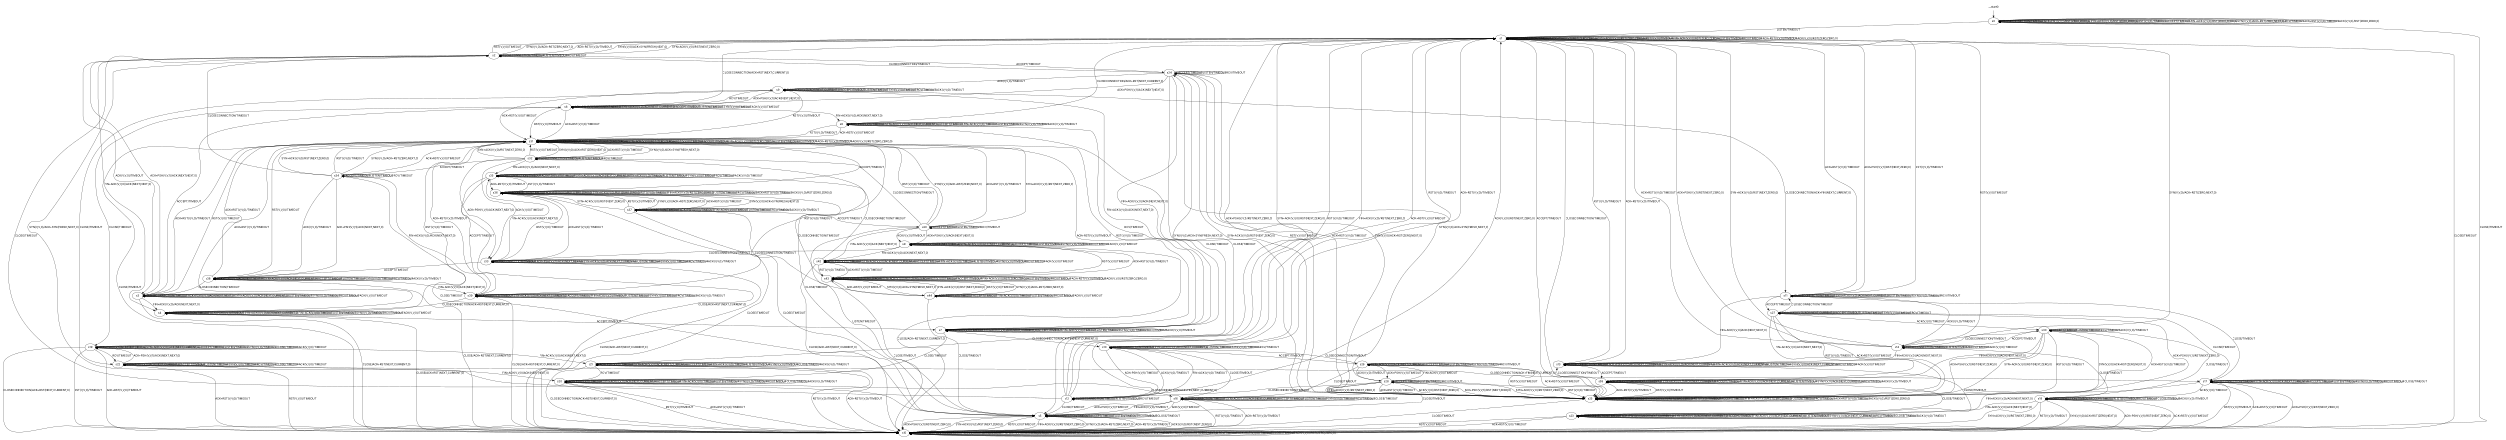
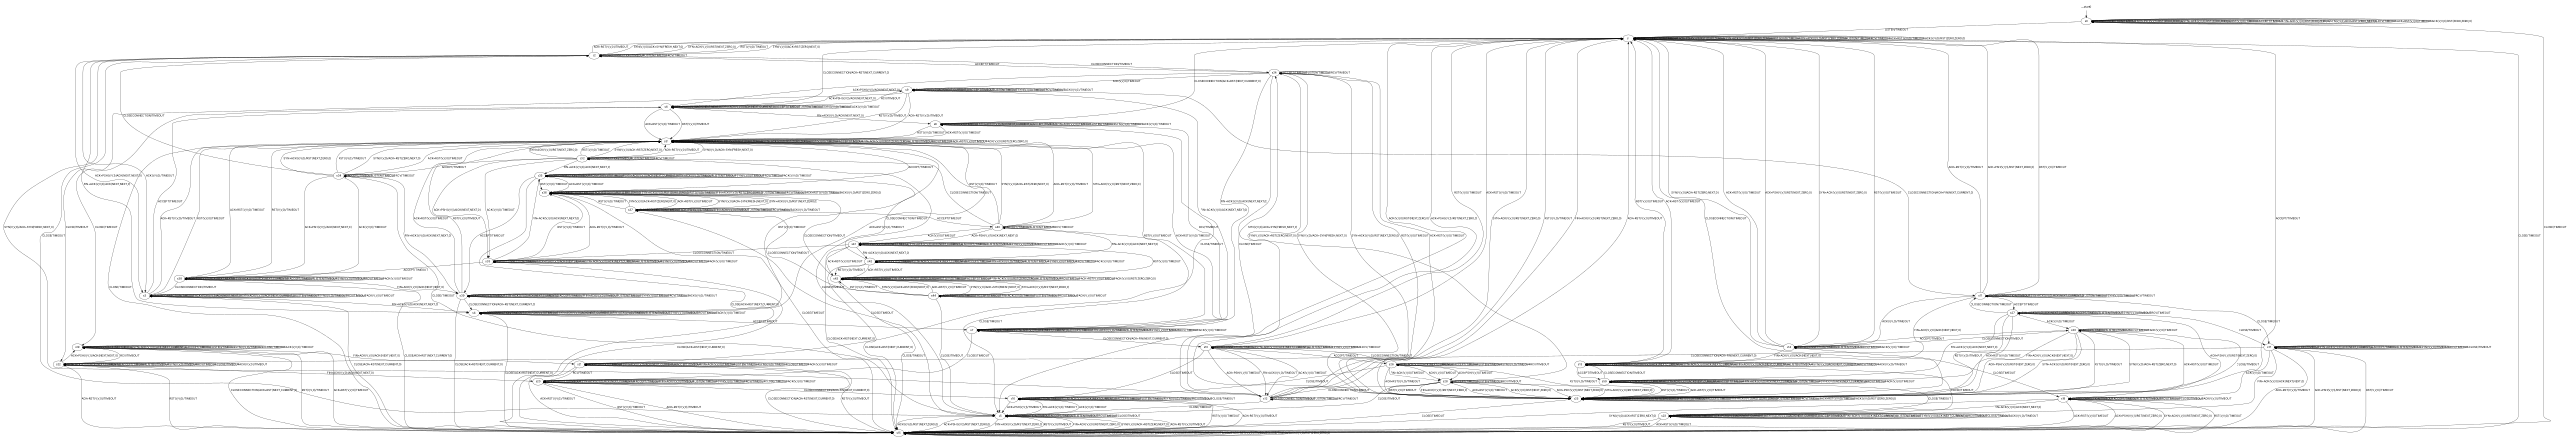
(864, 322) -> (991, 322)
(1161, 369) -> (1165, 359)
